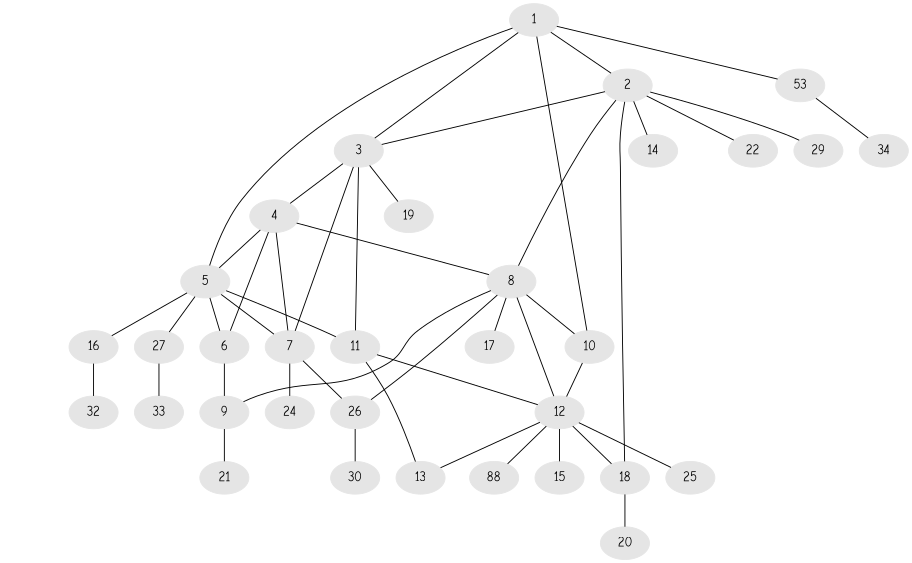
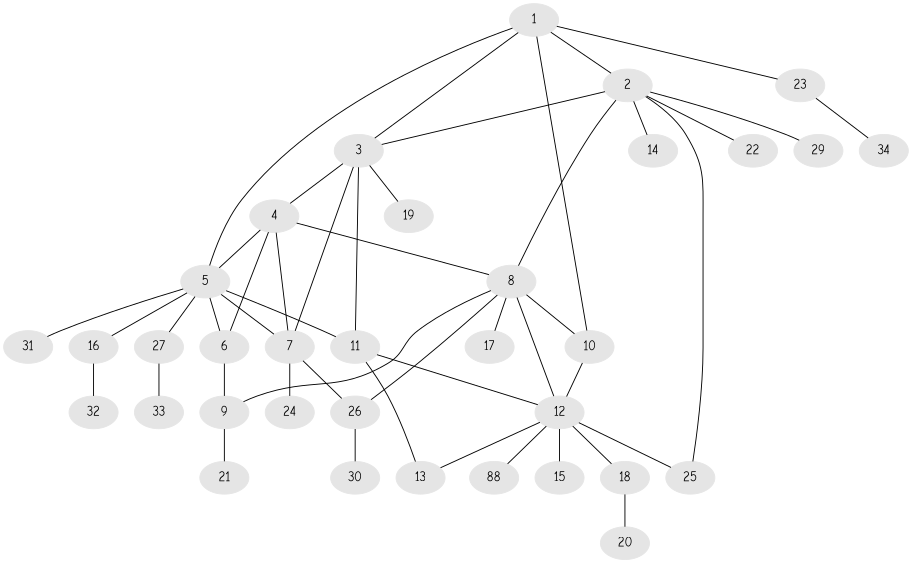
(800, 85) -> (800, 85)
(622, 281) -> (703, 269)
none -> (28, 347)
